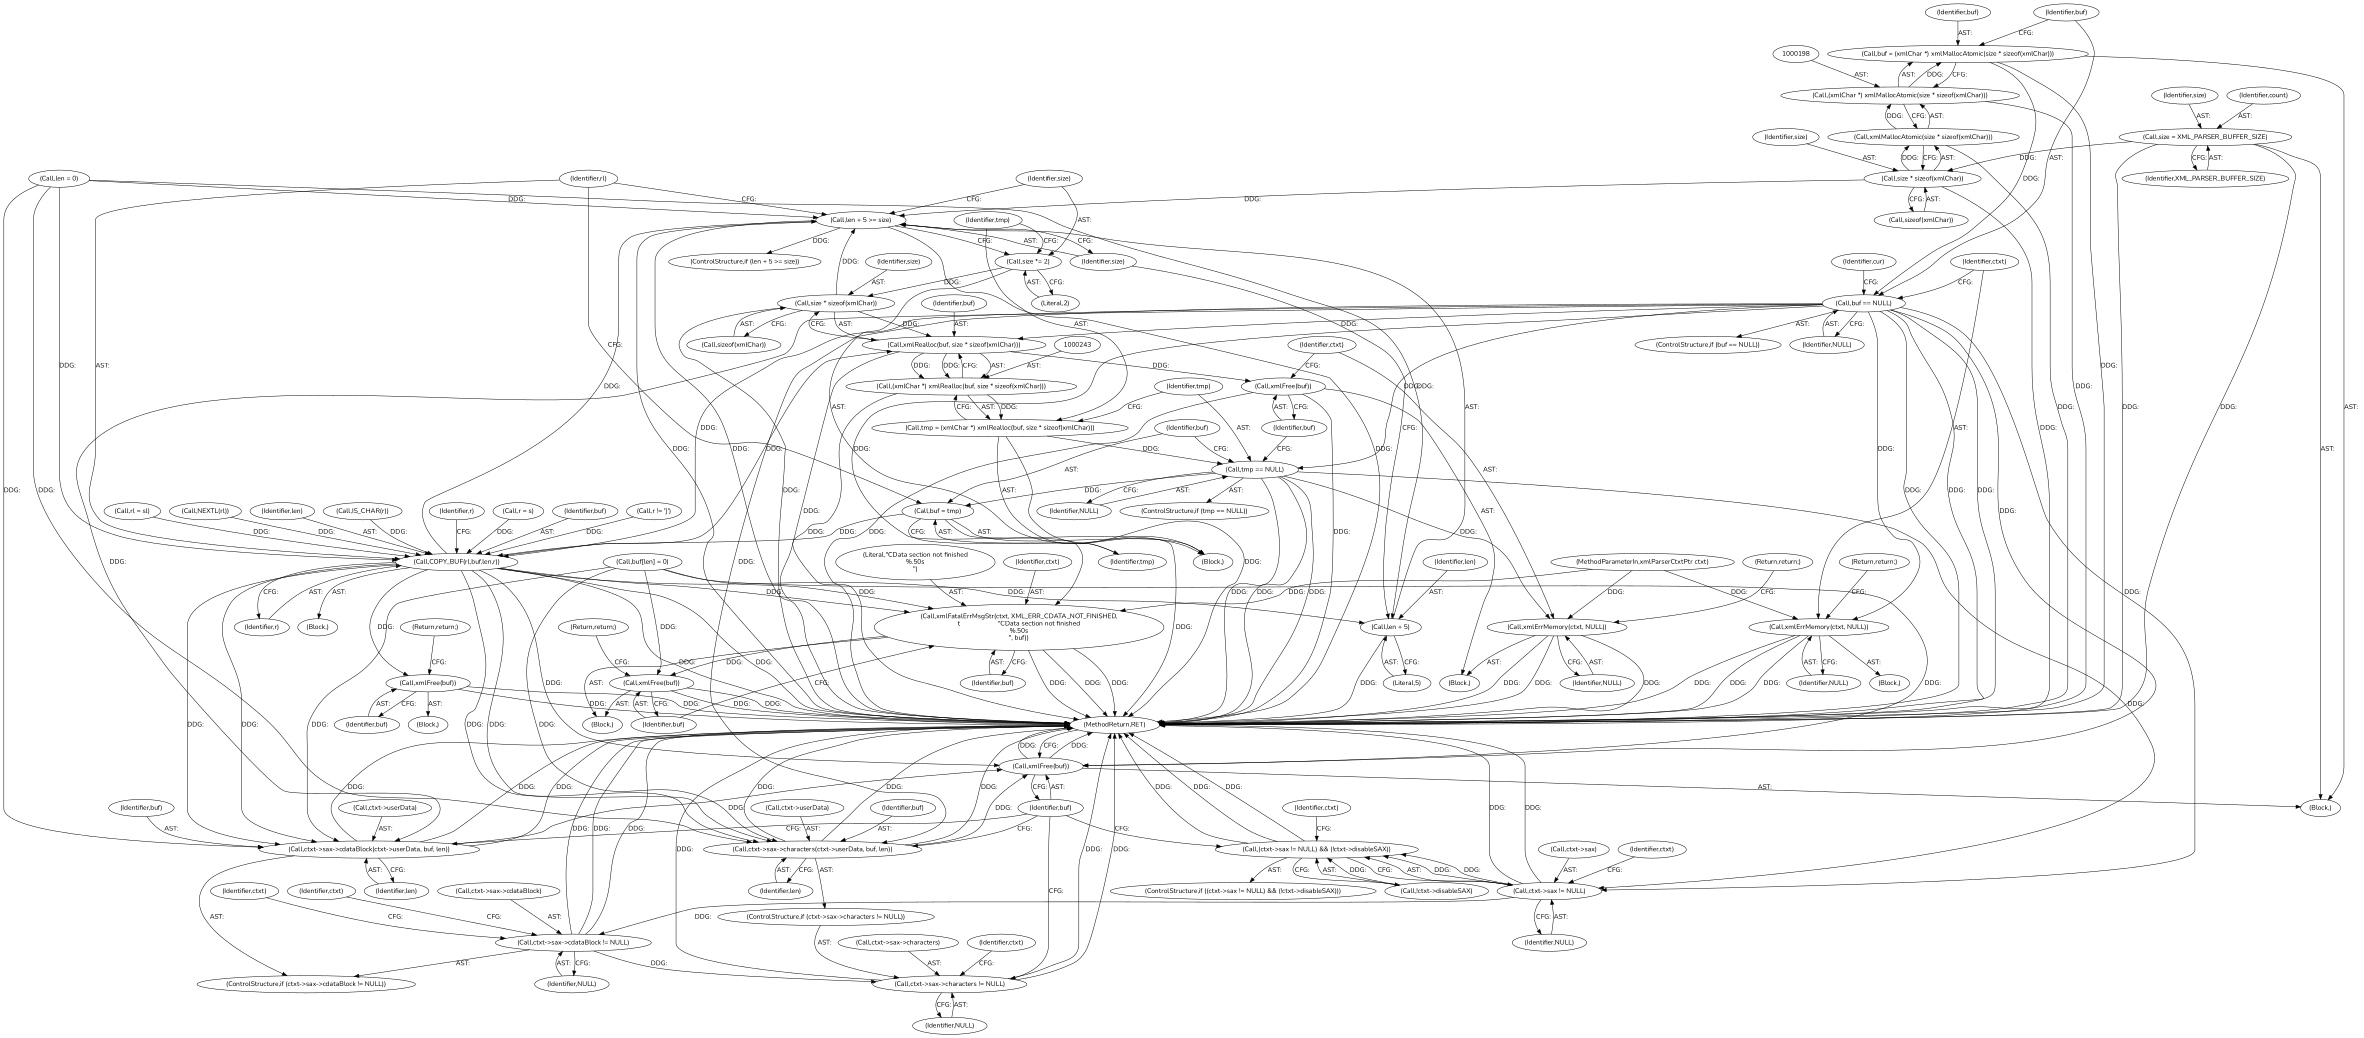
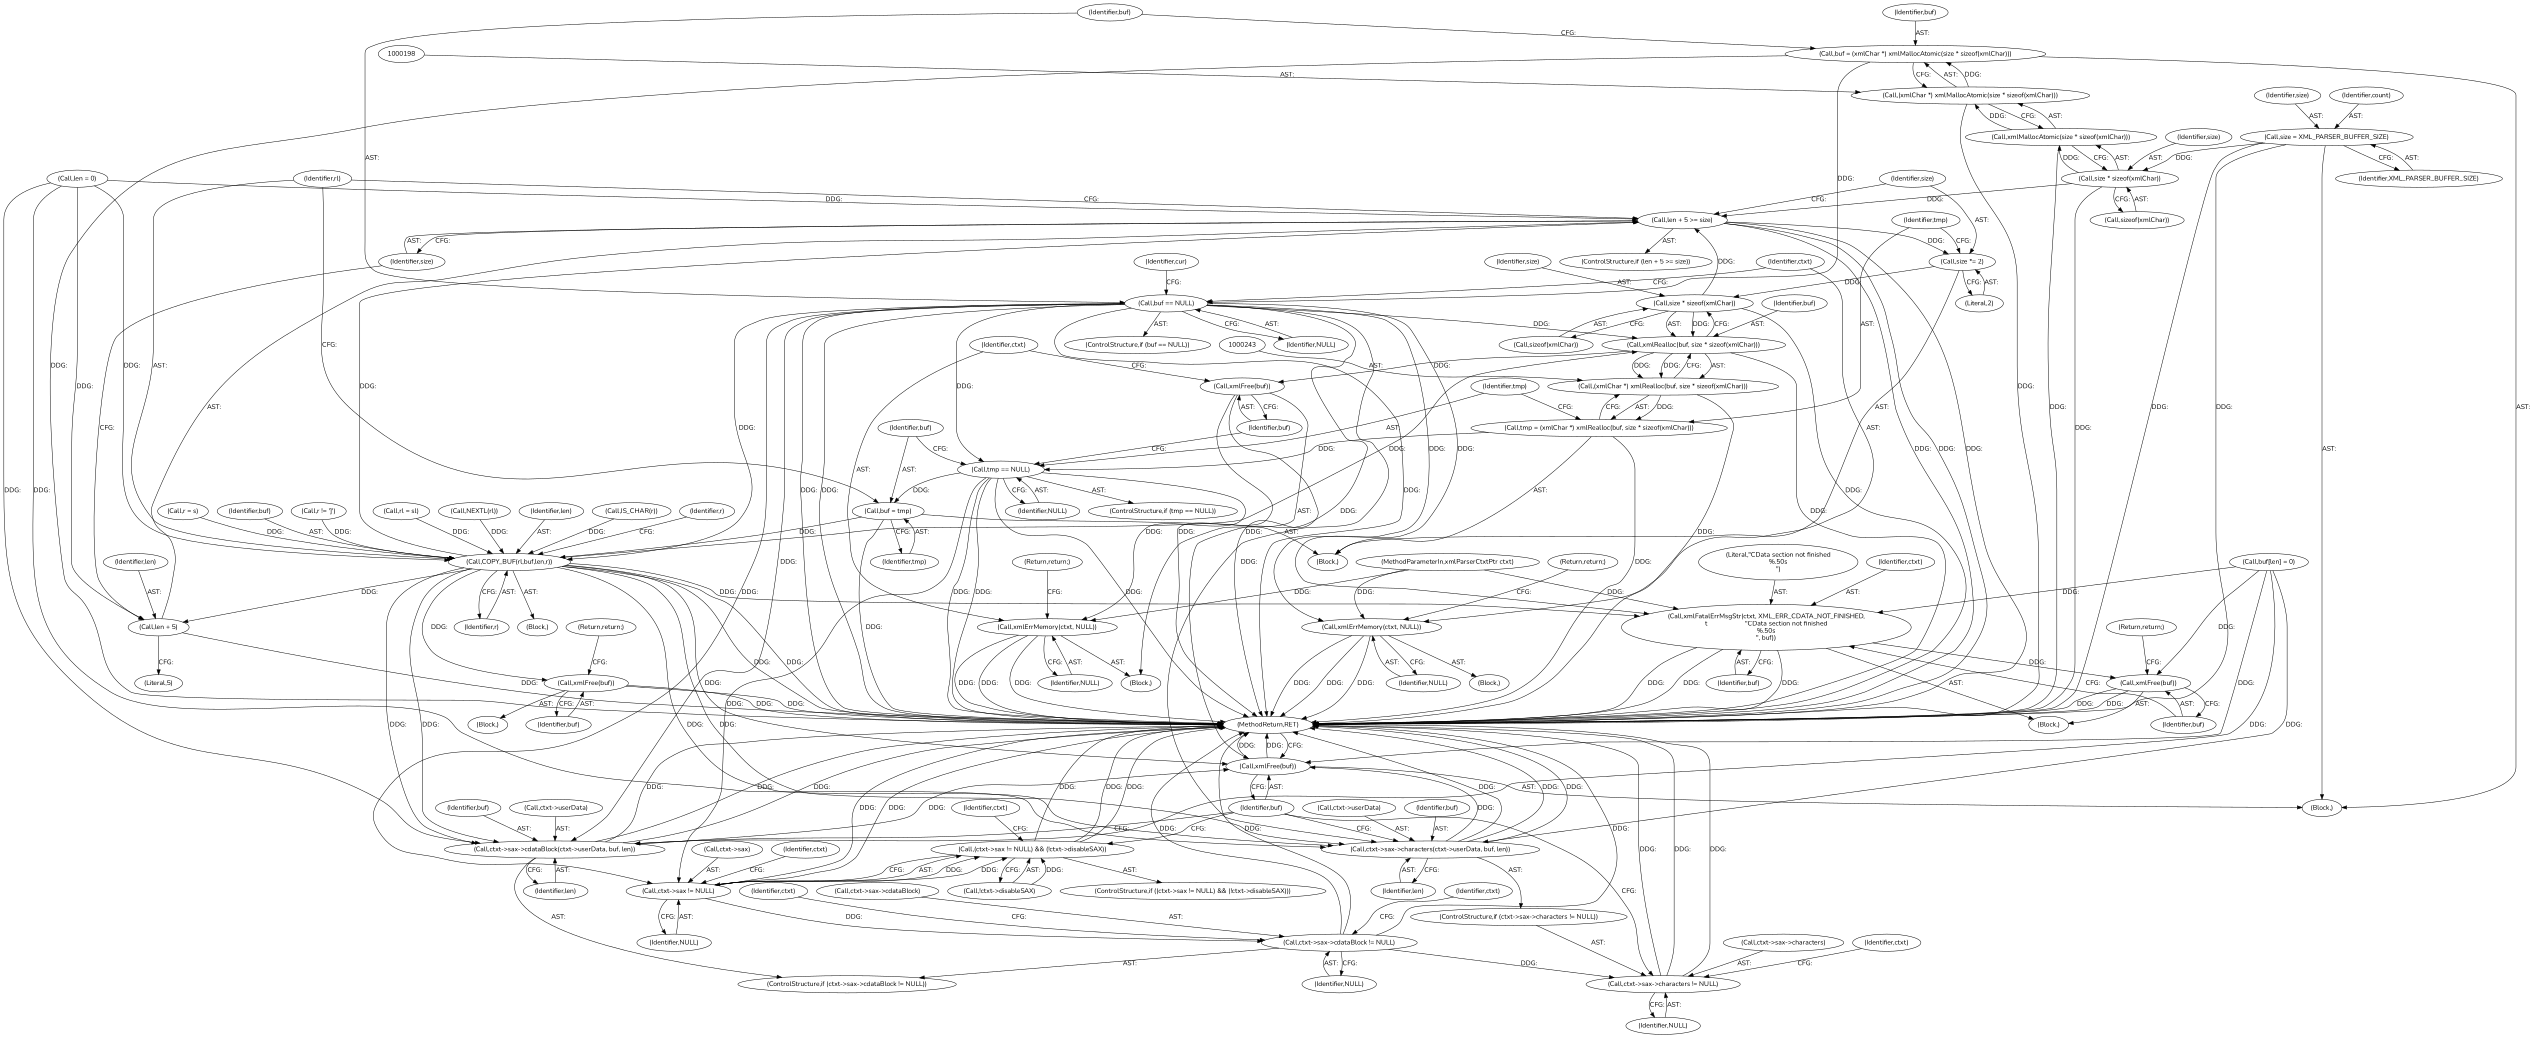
(822, 241) -> (1670, 241)
(986, 241) -> (1937, 241)
(1382, 660) -> none
